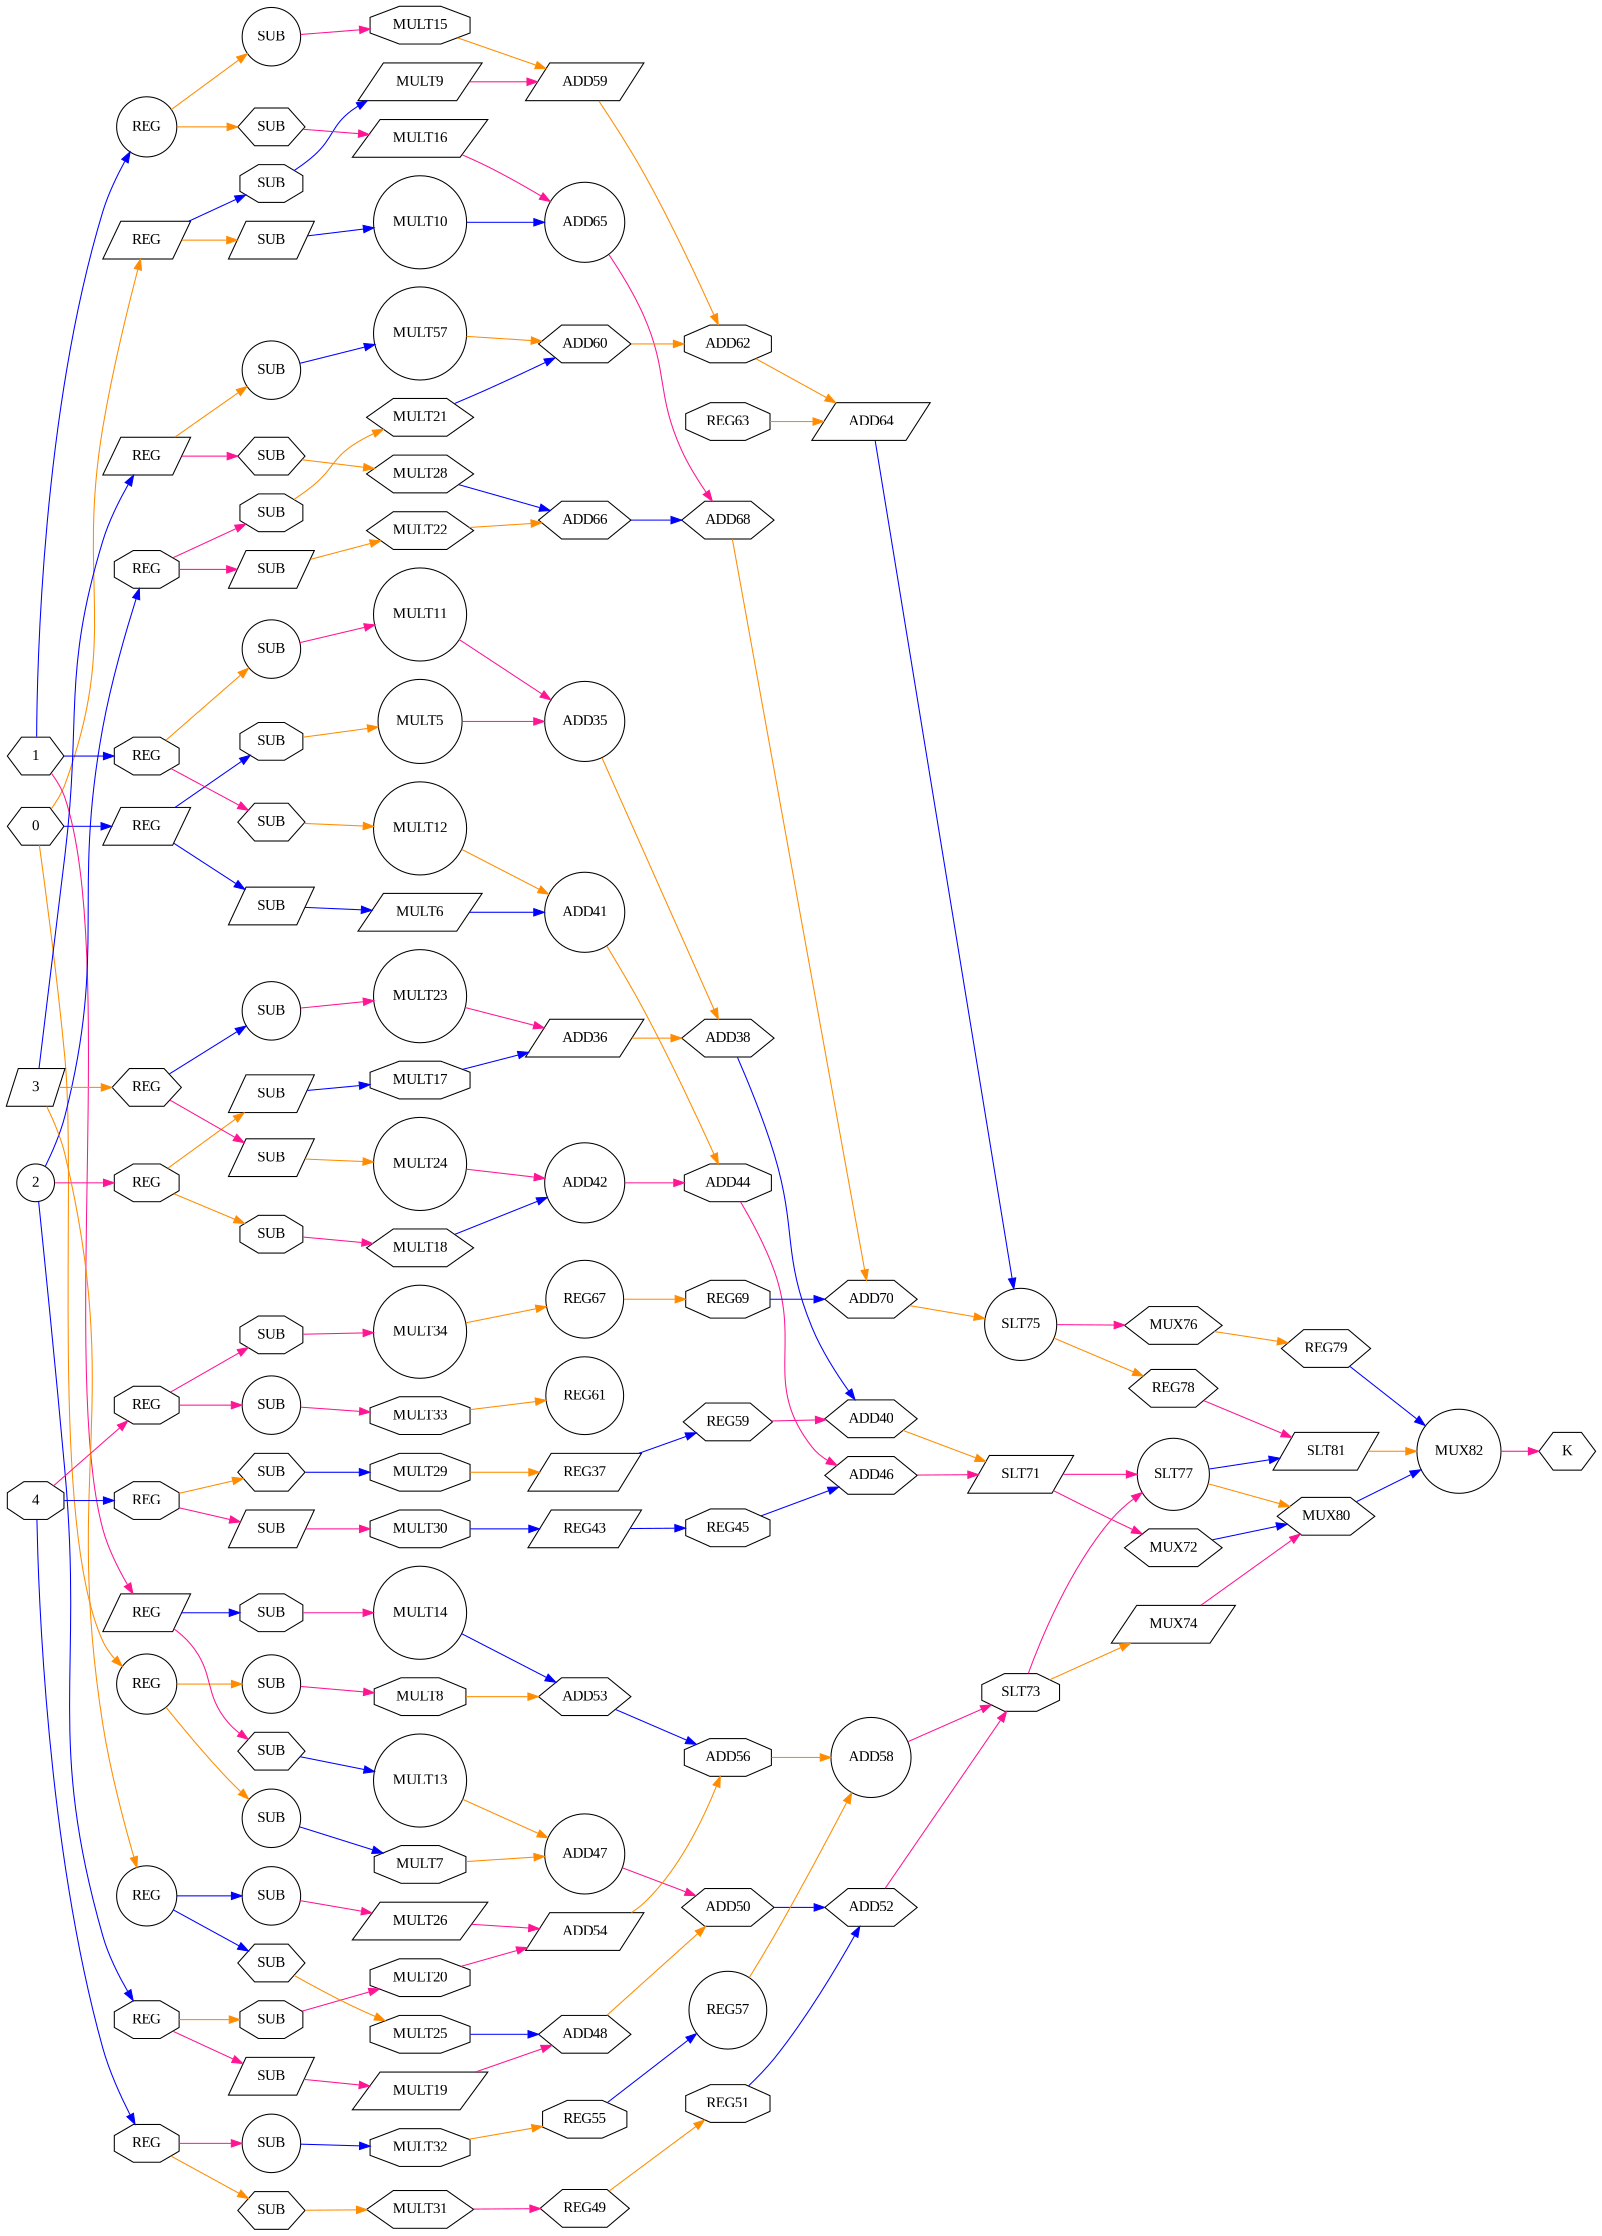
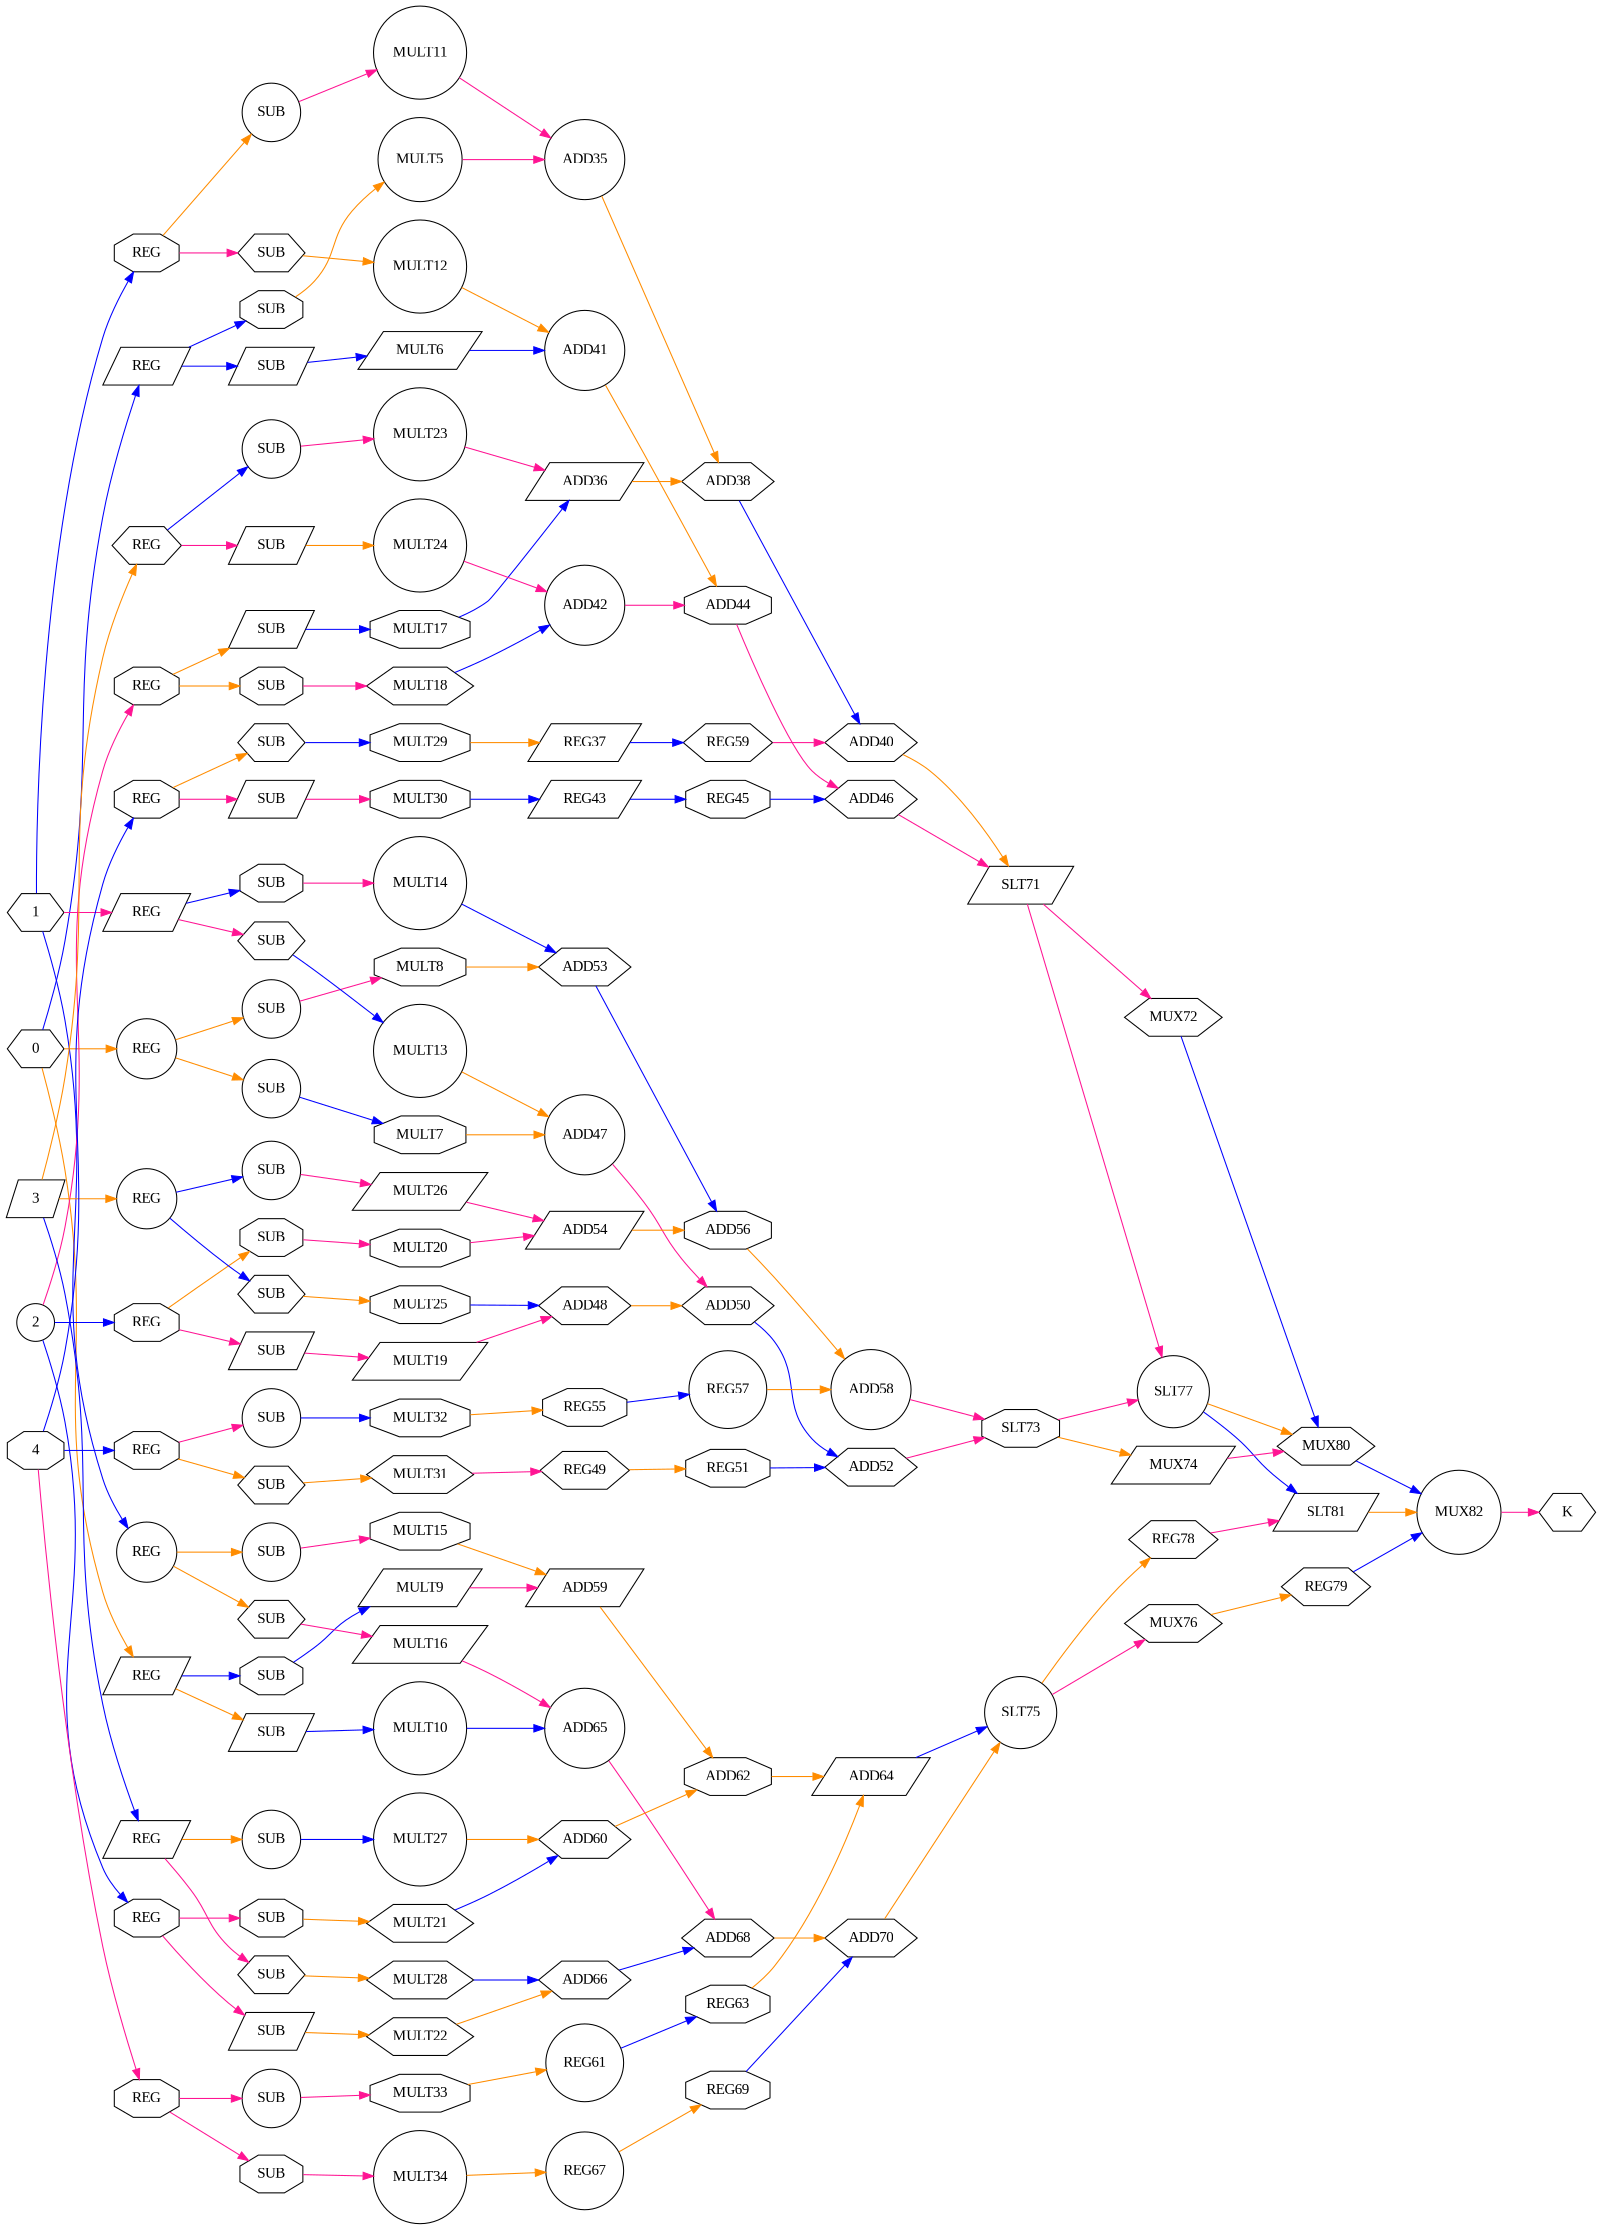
(420, 333) -> (420, 1839)
none -> (654, 2035)
